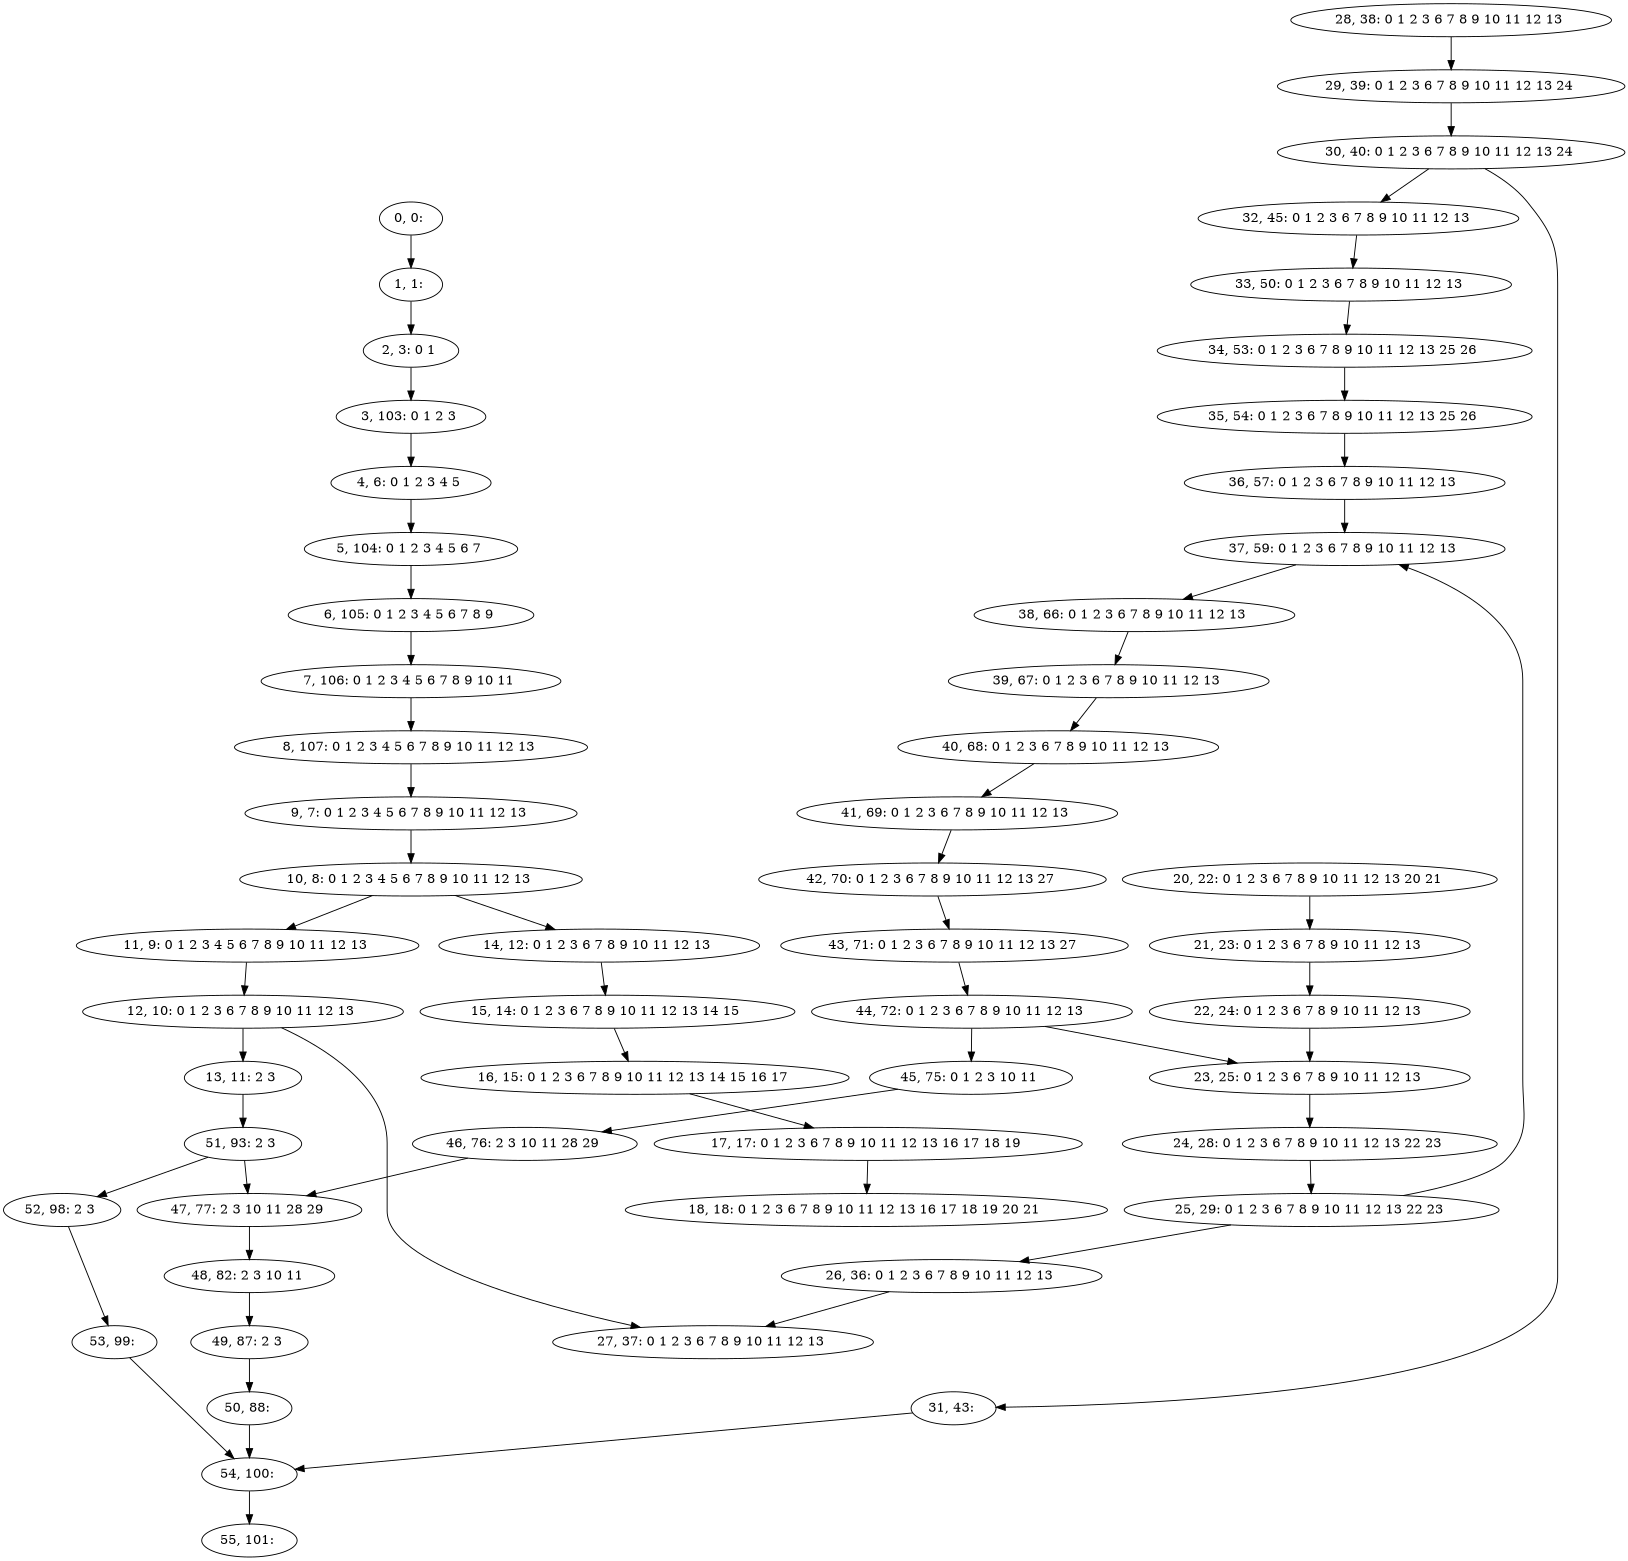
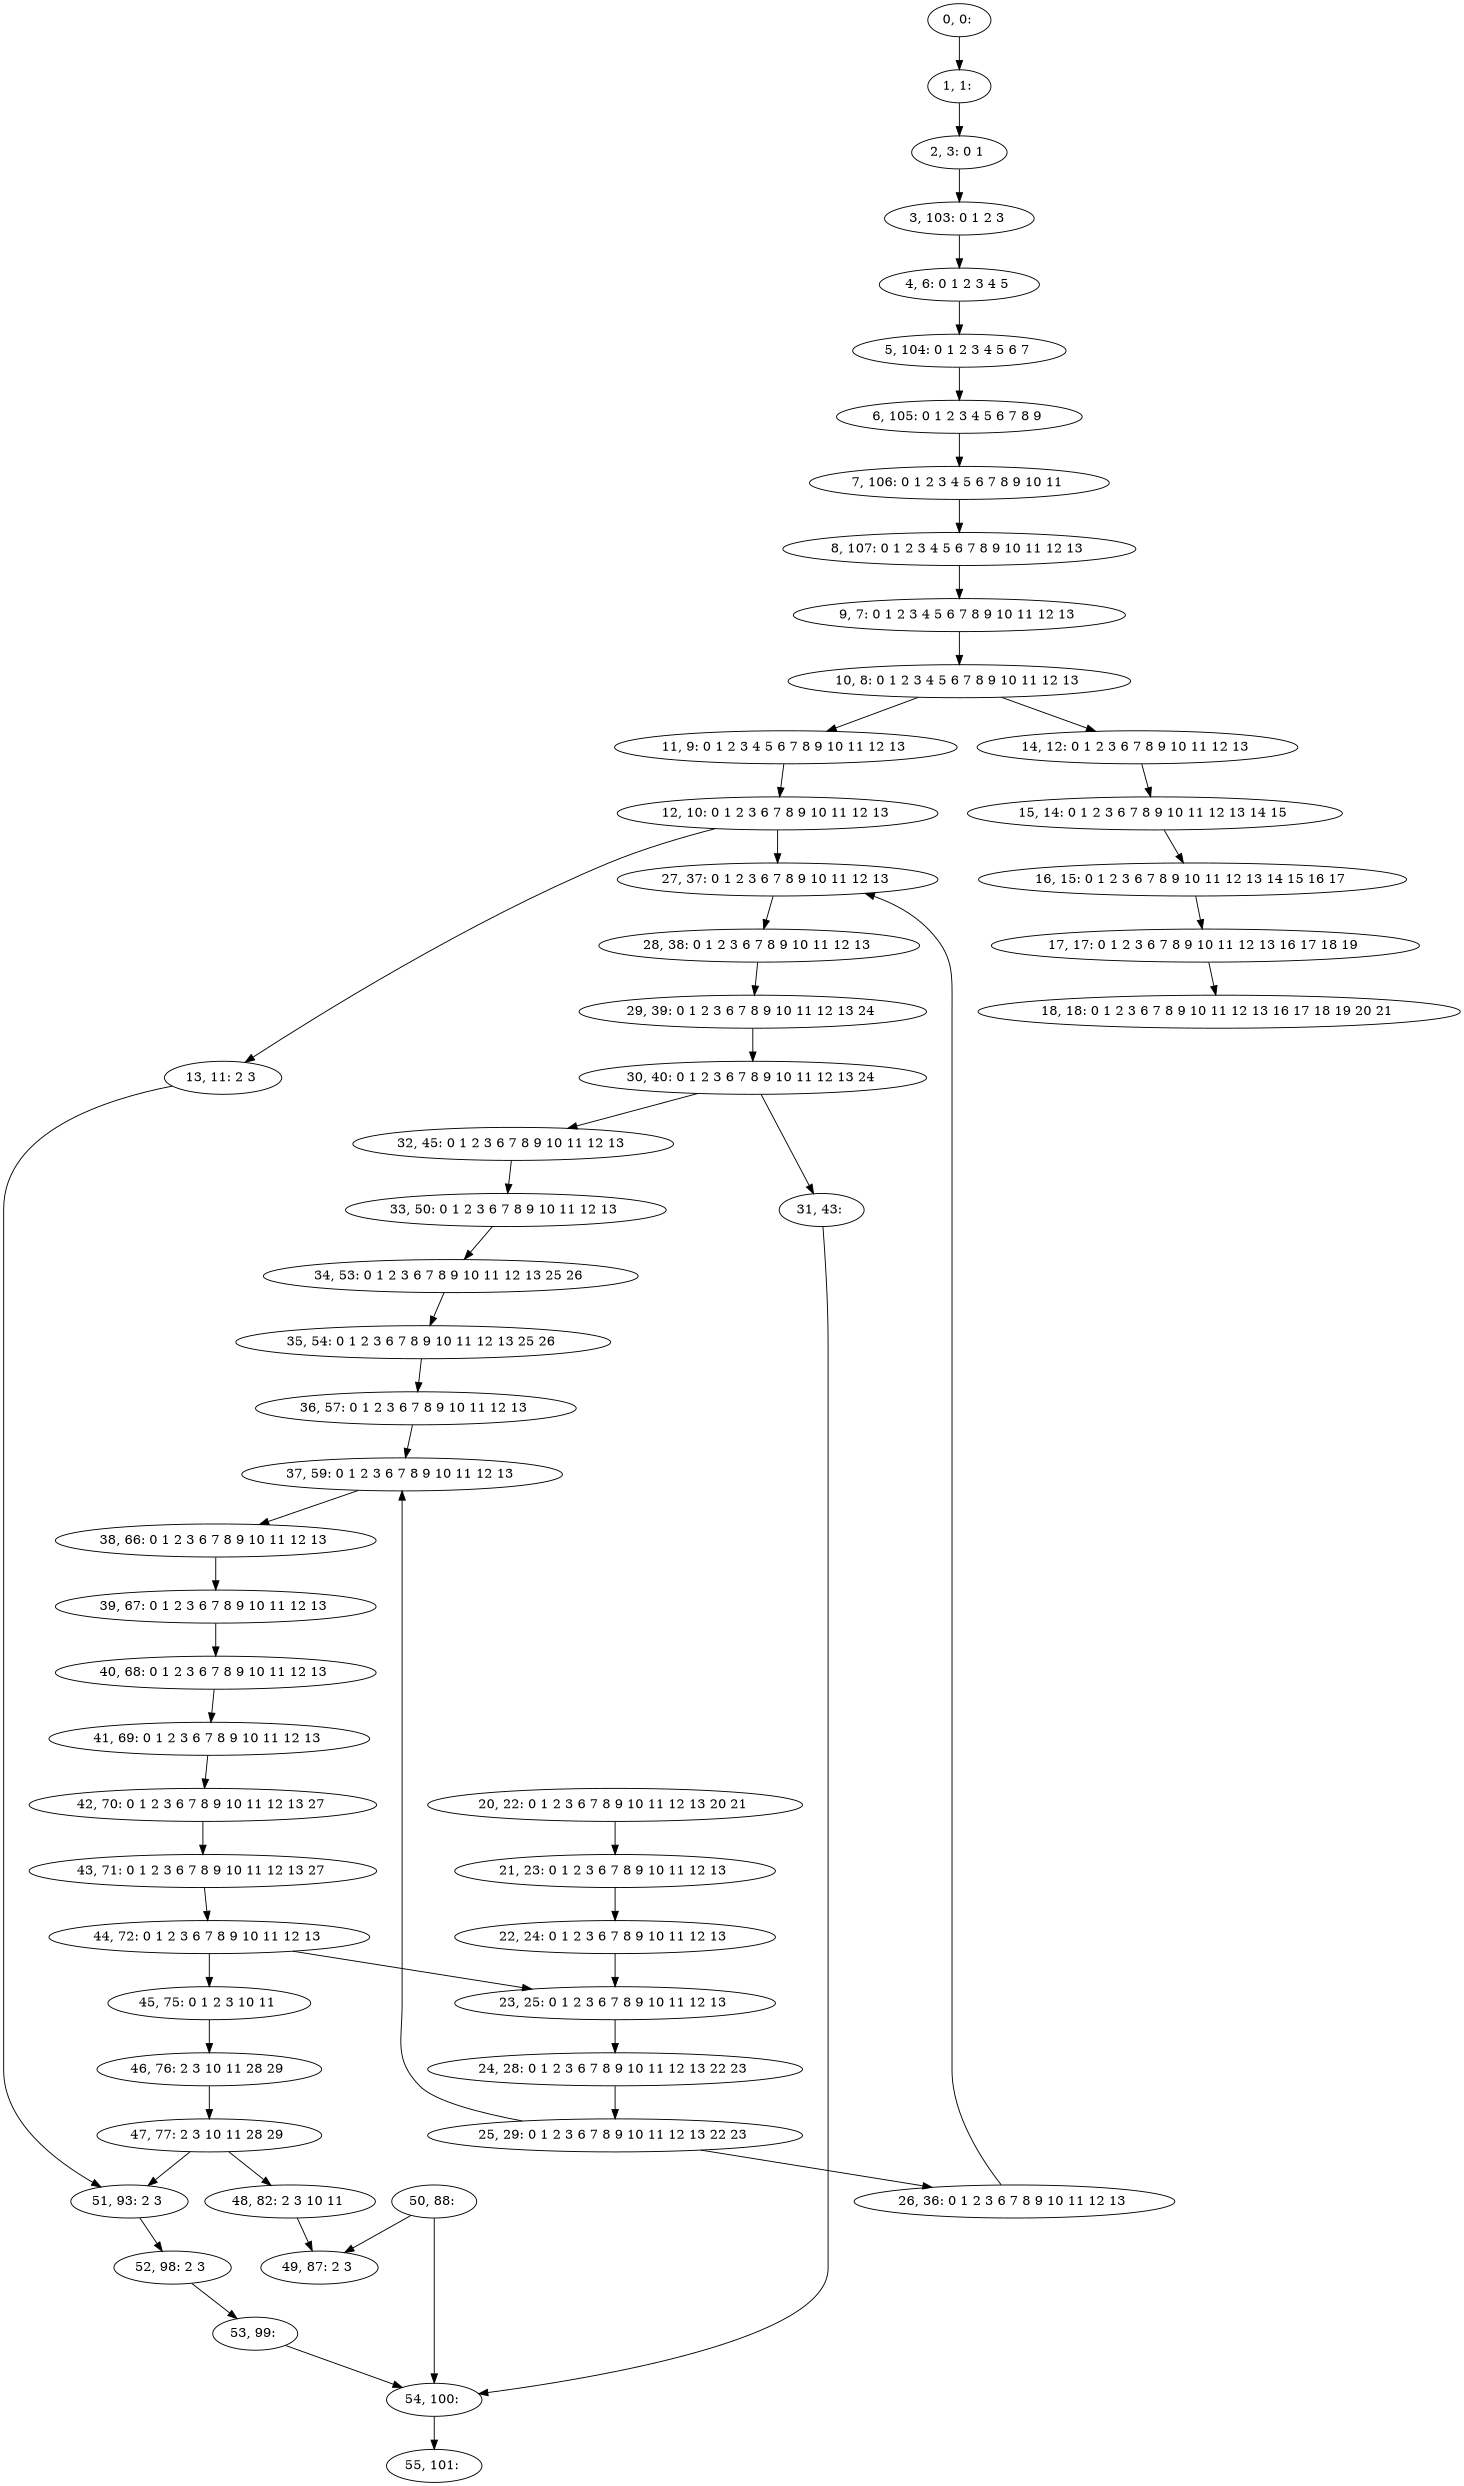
none -> (770, 908)
(246, 1172) -> (173, 2166)
(249, 1371) -> (382, 2232)
